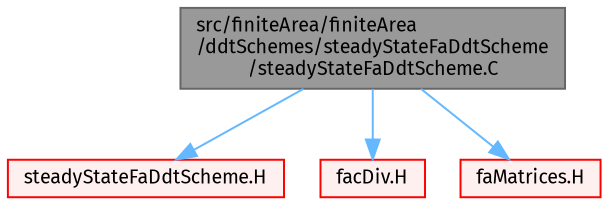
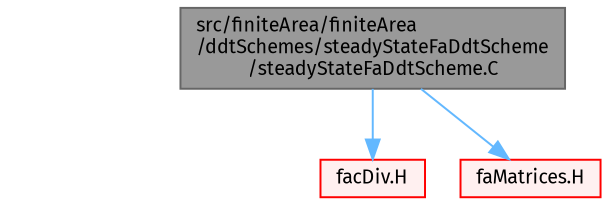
(146, 178) -> none
